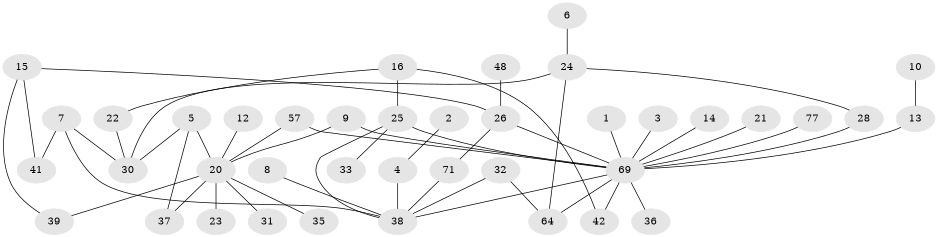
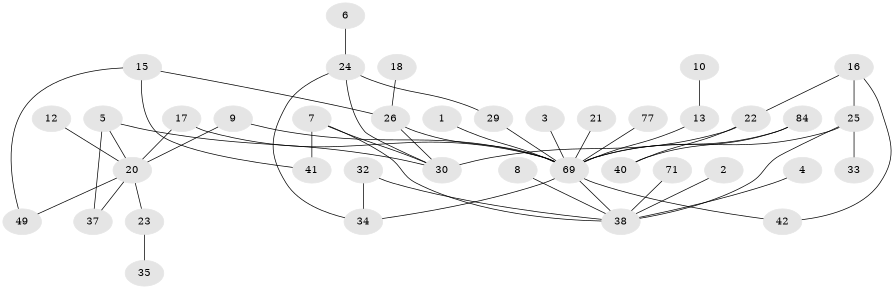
(501, 67) -> (397, 67)
(295, 119) -> (182, 119)
(710, 119) -> (803, 119)
(864, 119) -> (494, 119)
(478, 141) -> (419, 147)
(419, 149) -> (672, 196)
none -> (621, 170)
(267, 196) -> (144, 248)
(54, 222) -> (22, 222)
(268, 222) -> none
(548, 222) -> (363, 222)
(651, 222) -> none
